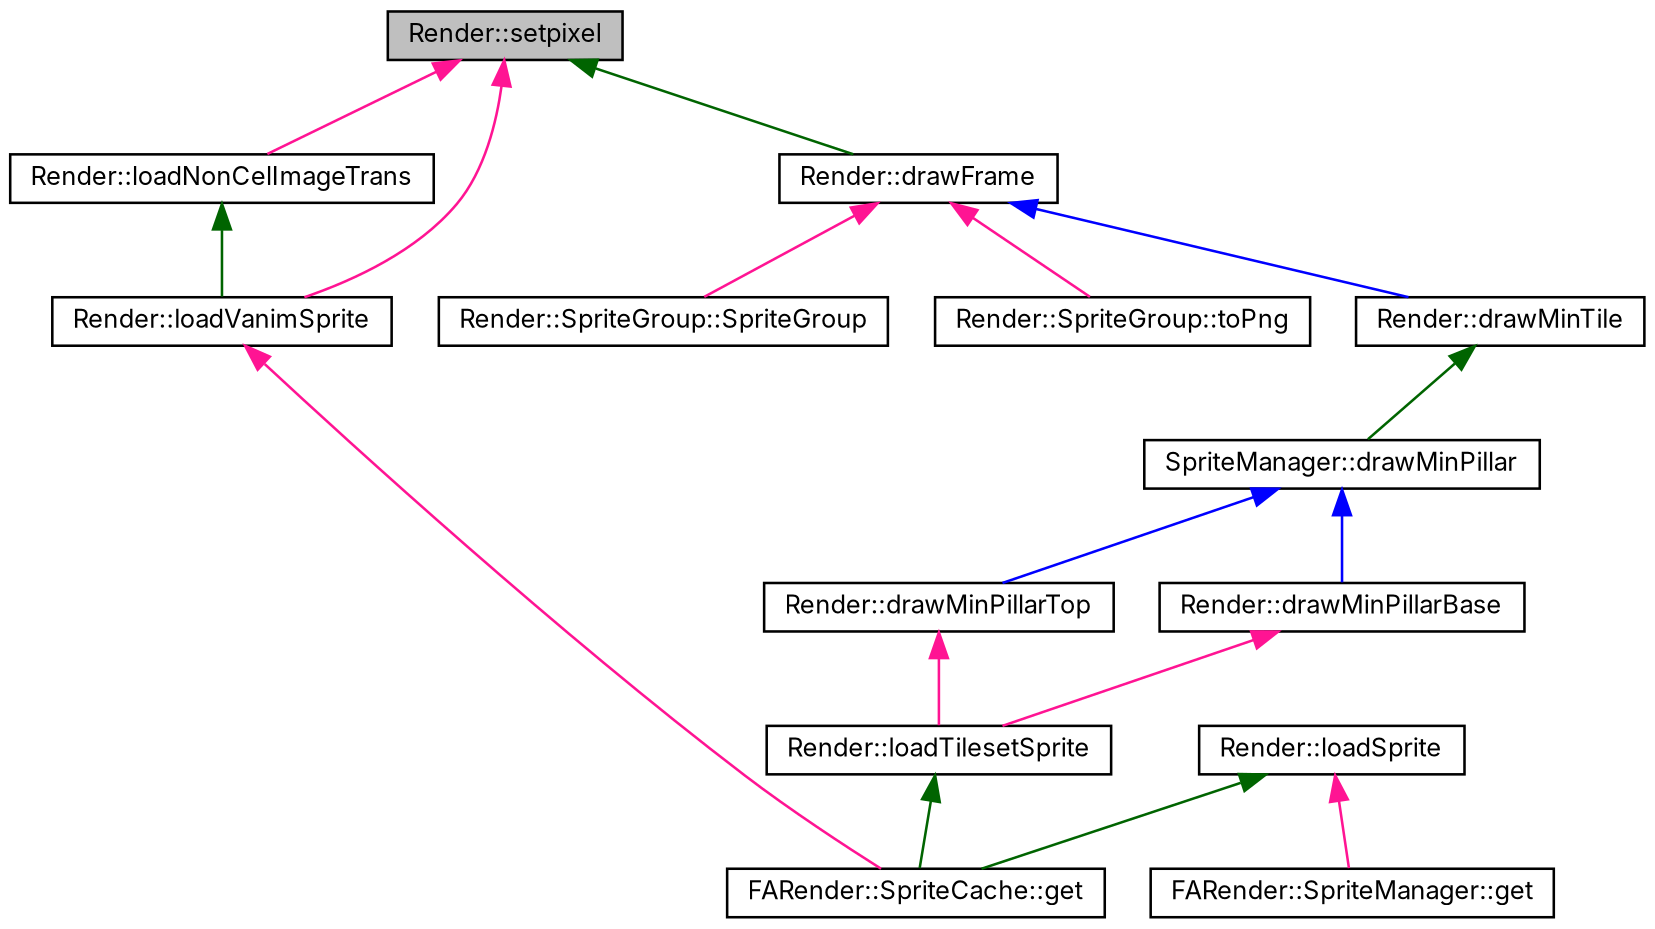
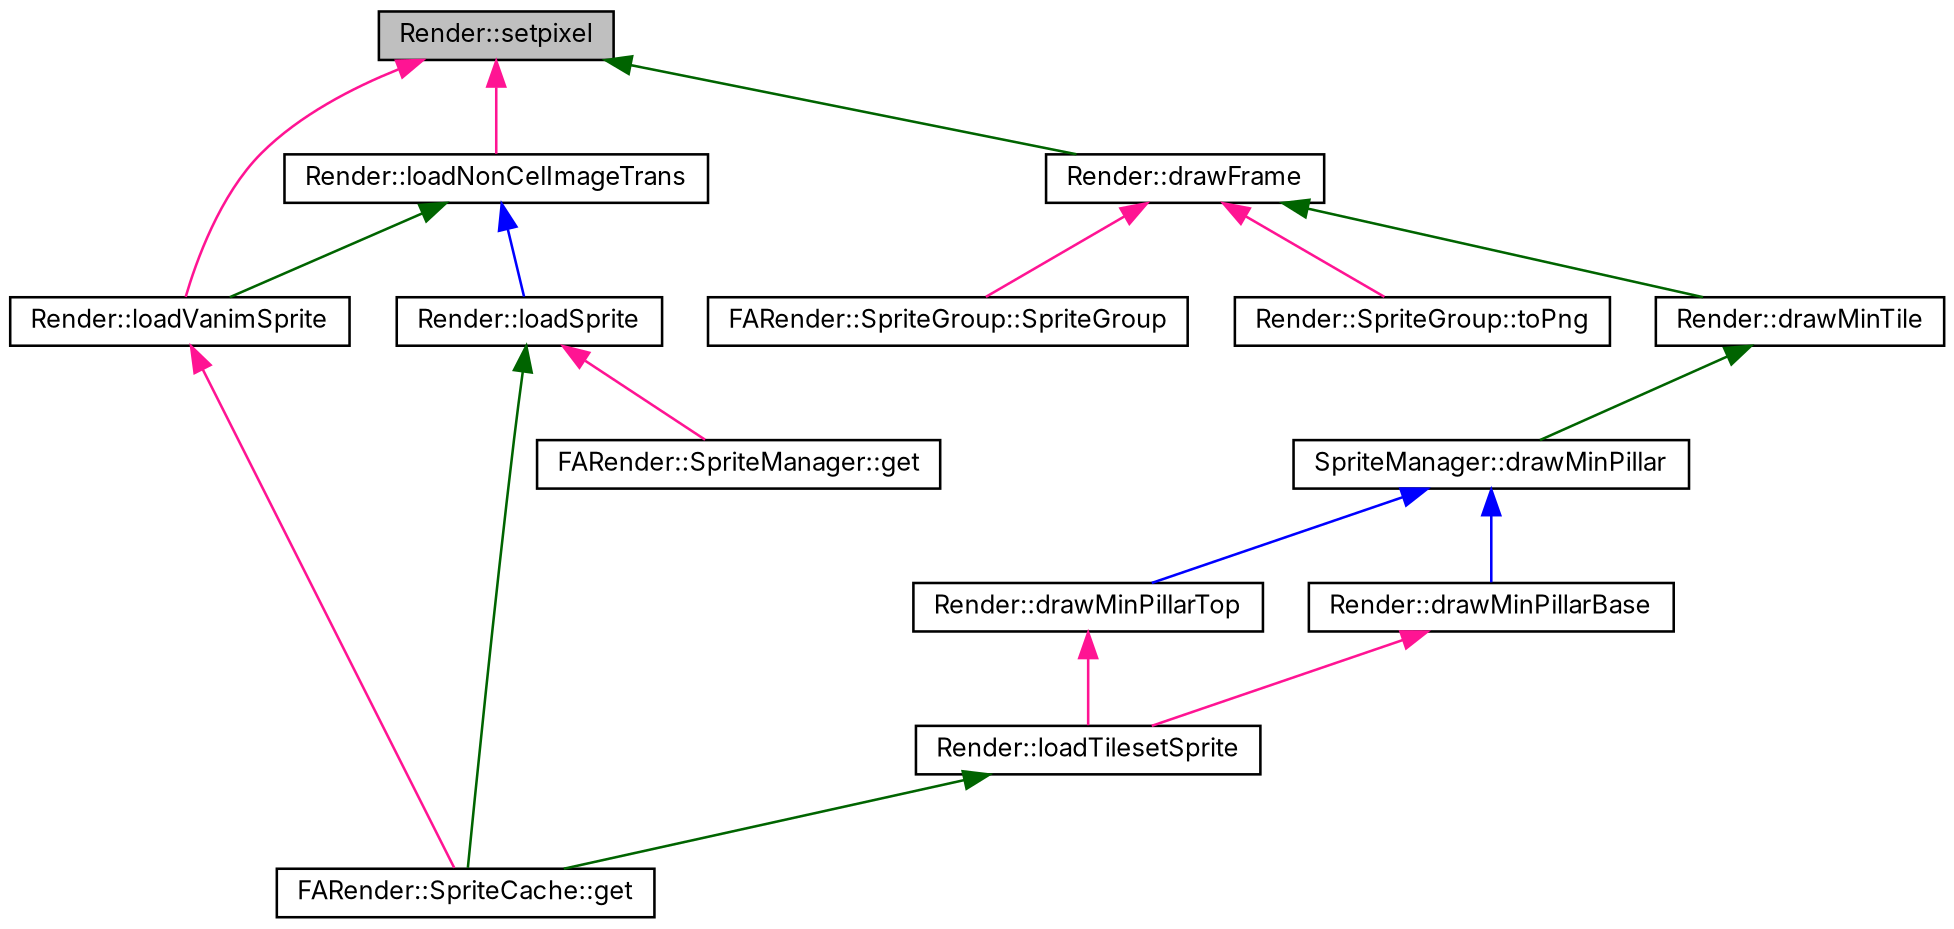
(1222, 253) -> (1505, 253)
none -> (516, 263)
(663, 321) -> (948, 321)
